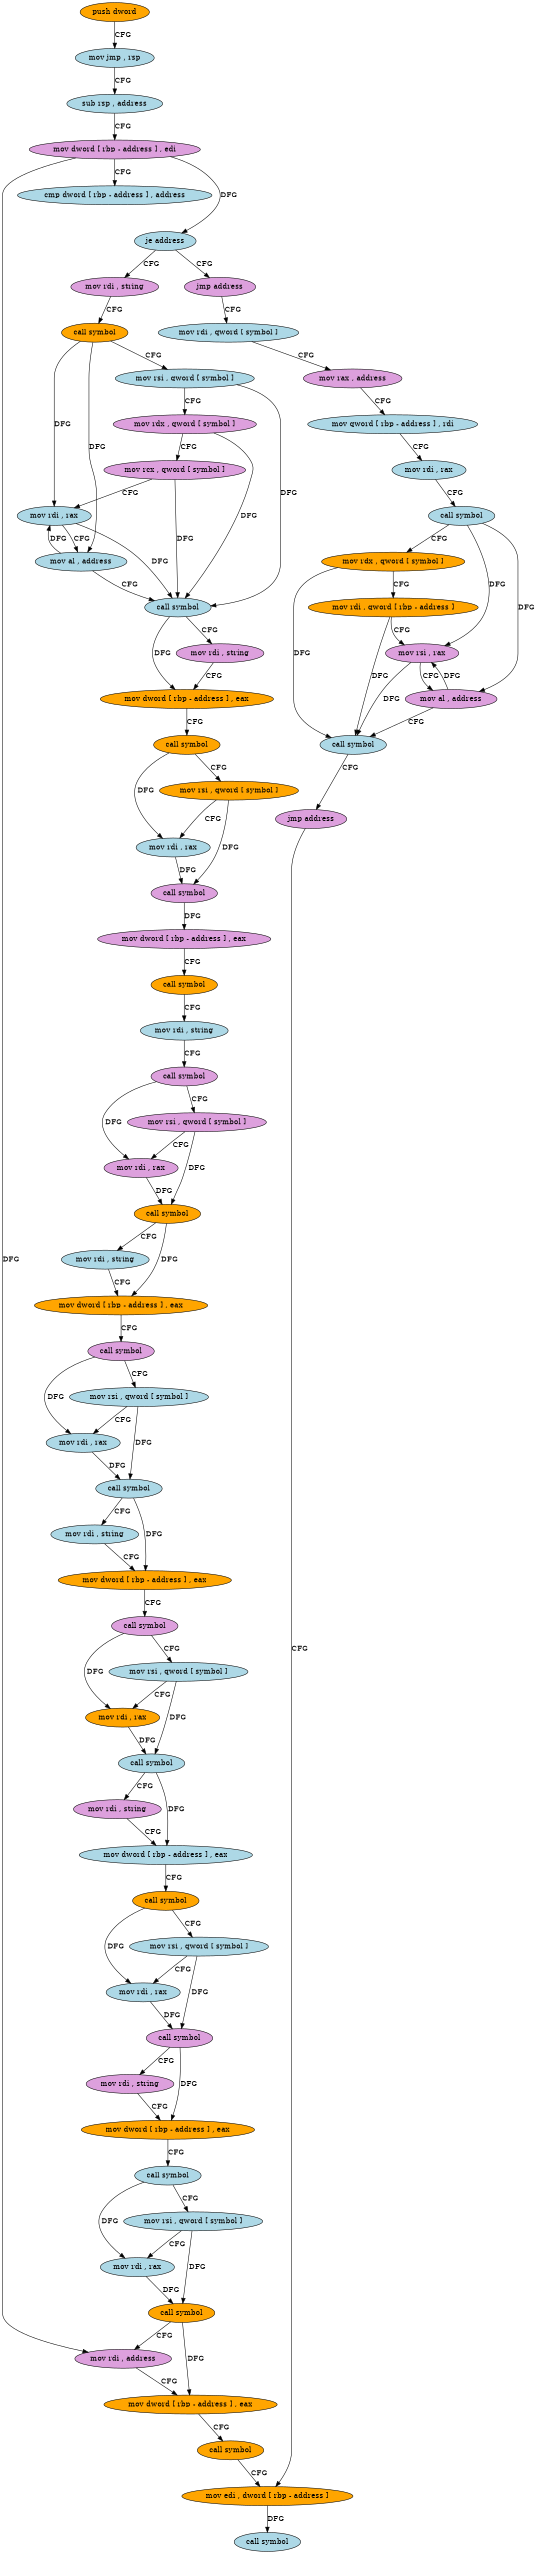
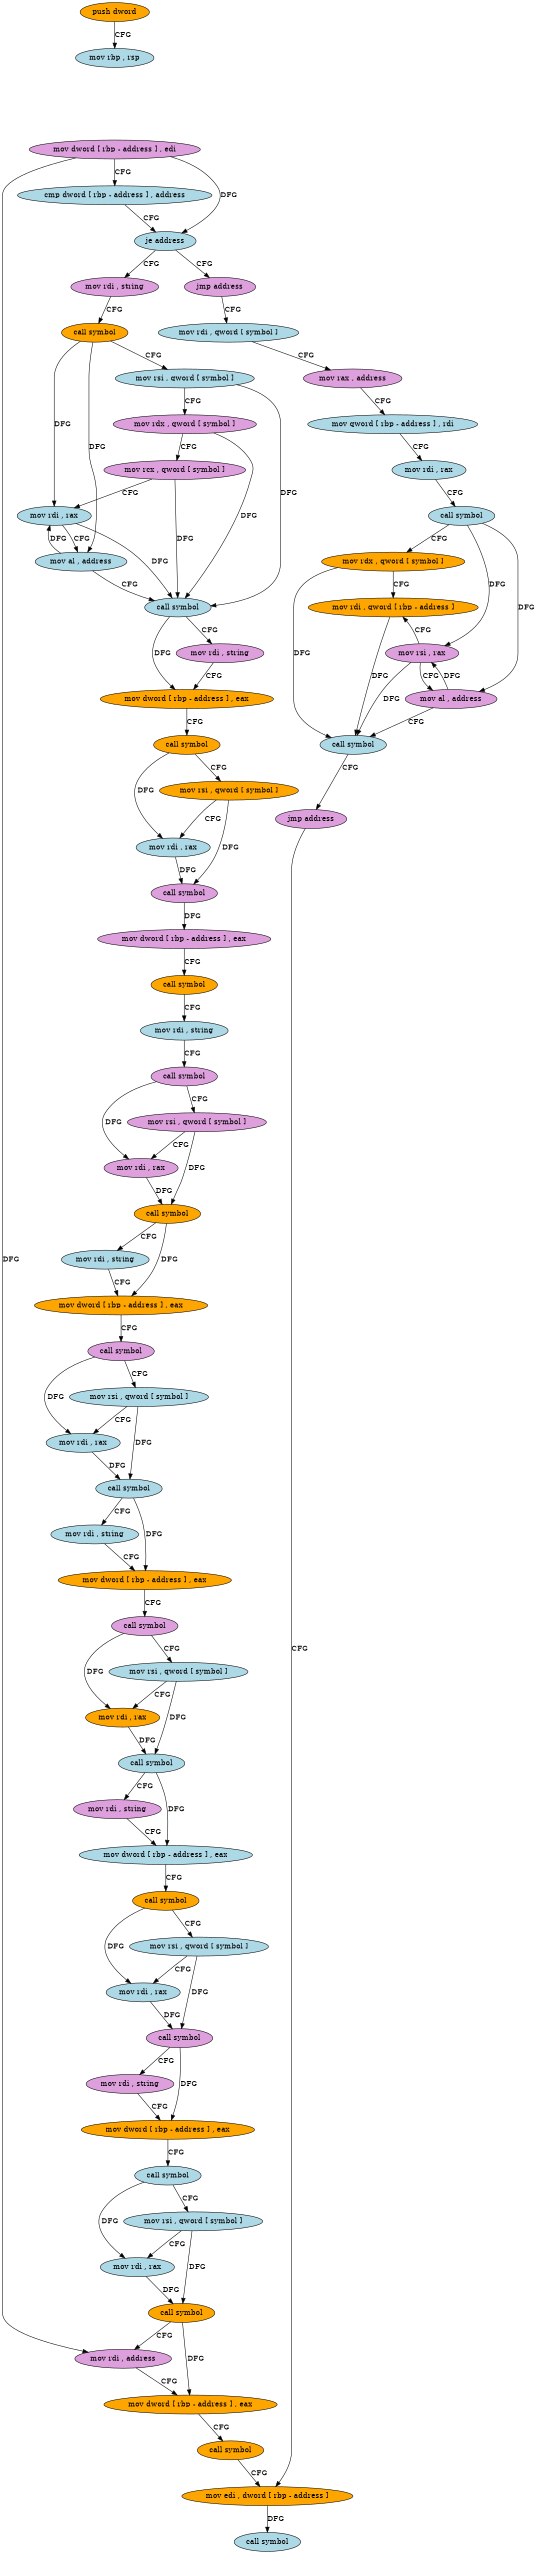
(115, 58) -> (115, 58)
(115, 104) -> none
none -> (138, 217)
(392, 631) -> (414, 632)
